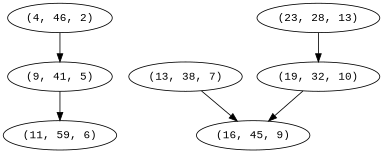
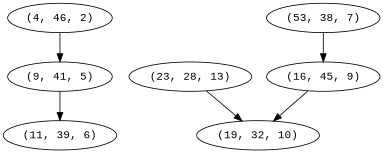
(186, 77) -> (323, 18)
(289, 103) -> (294, 103)
(60, 135) -> (60, 135)
